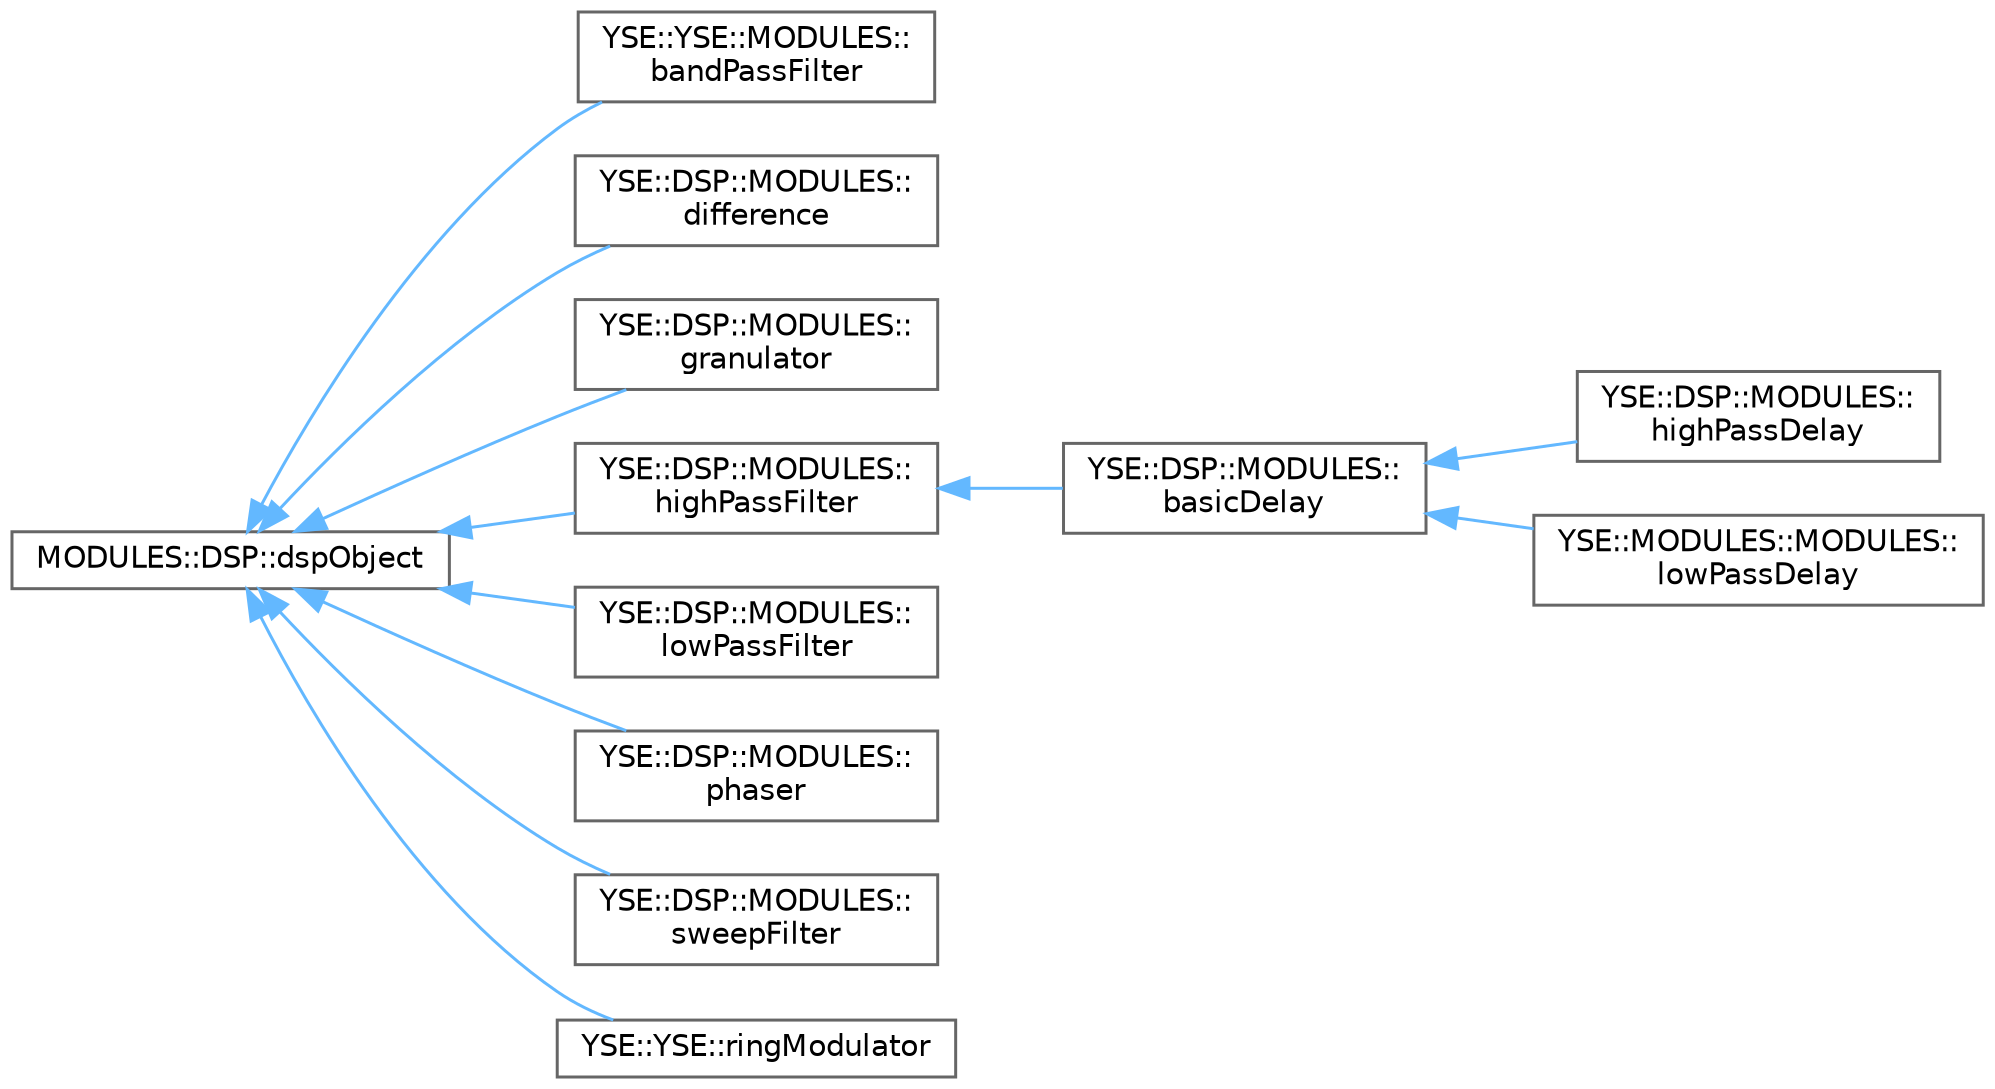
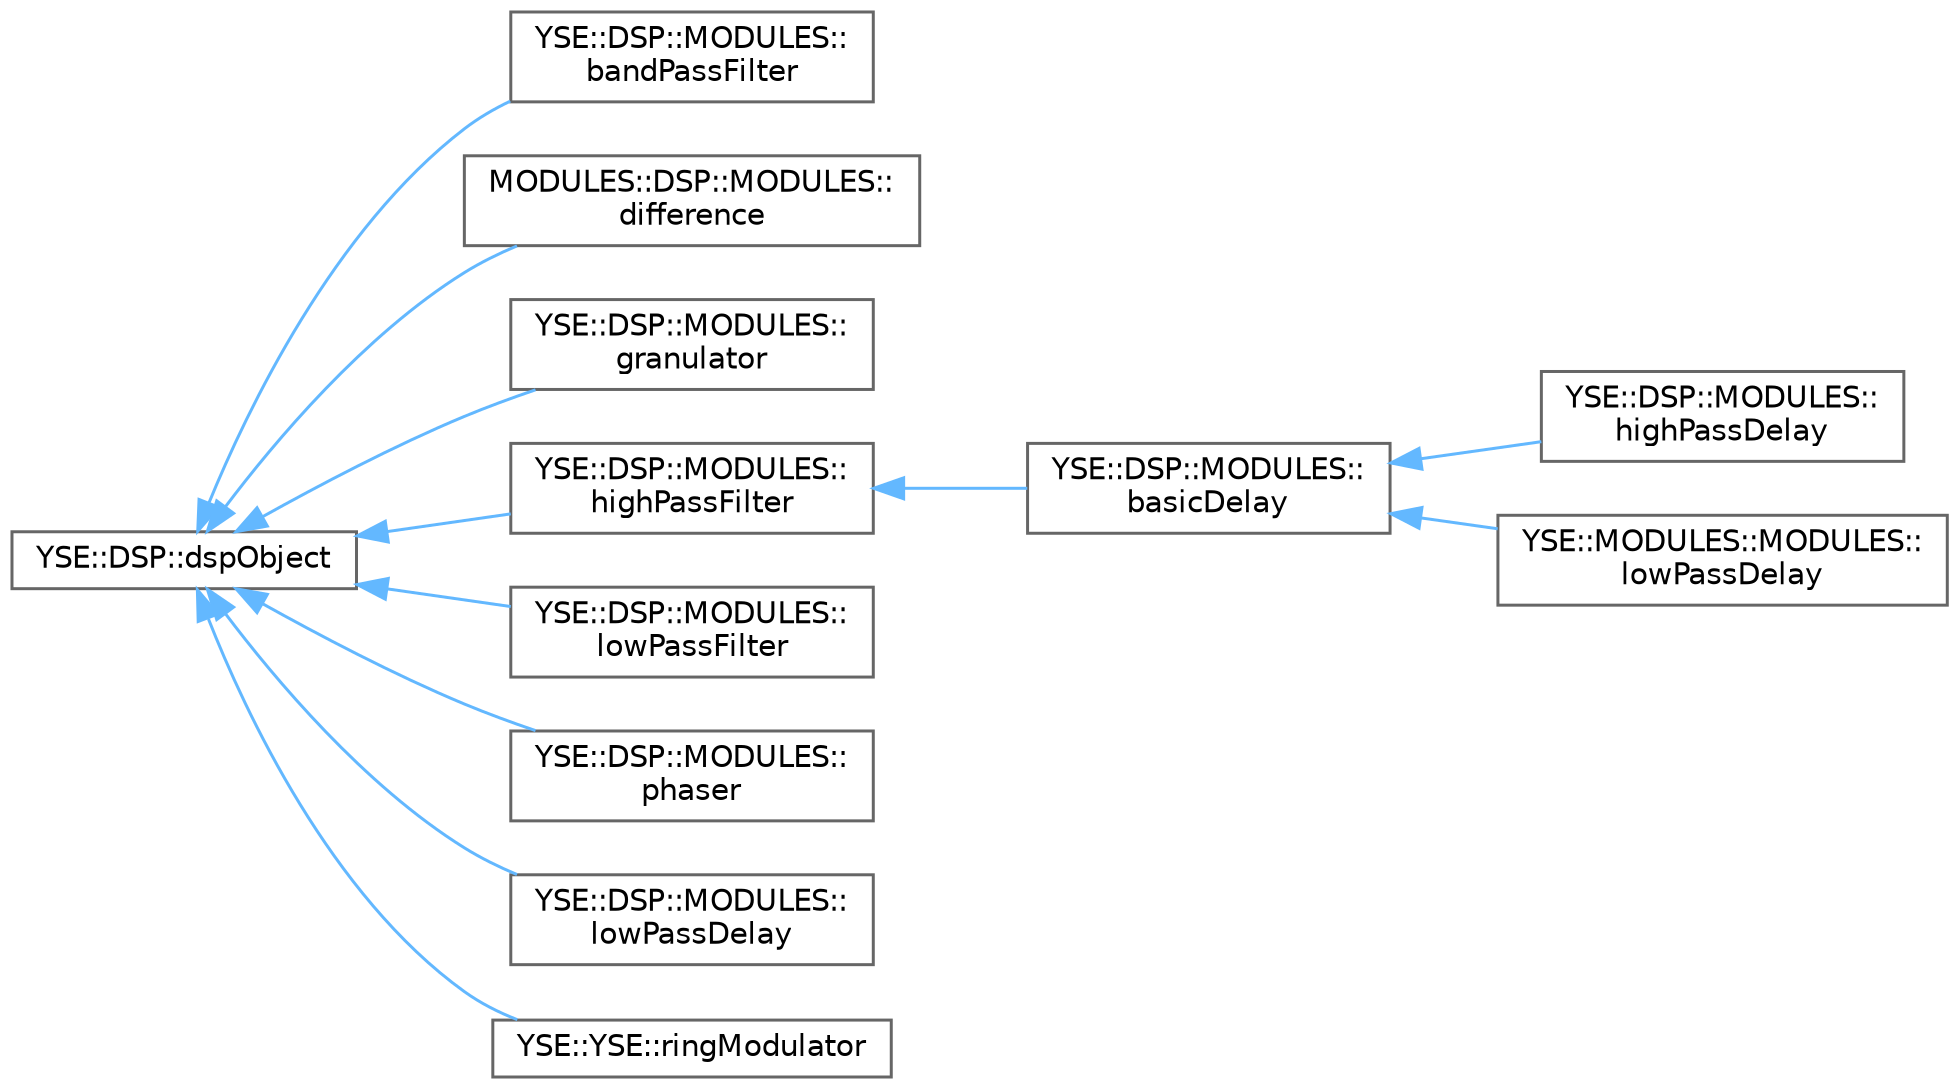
(756, 57) -> (692, 57)
(756, 201) -> (692, 201)
(231, 560) -> (184, 560)
(756, 920) -> (692, 920)
